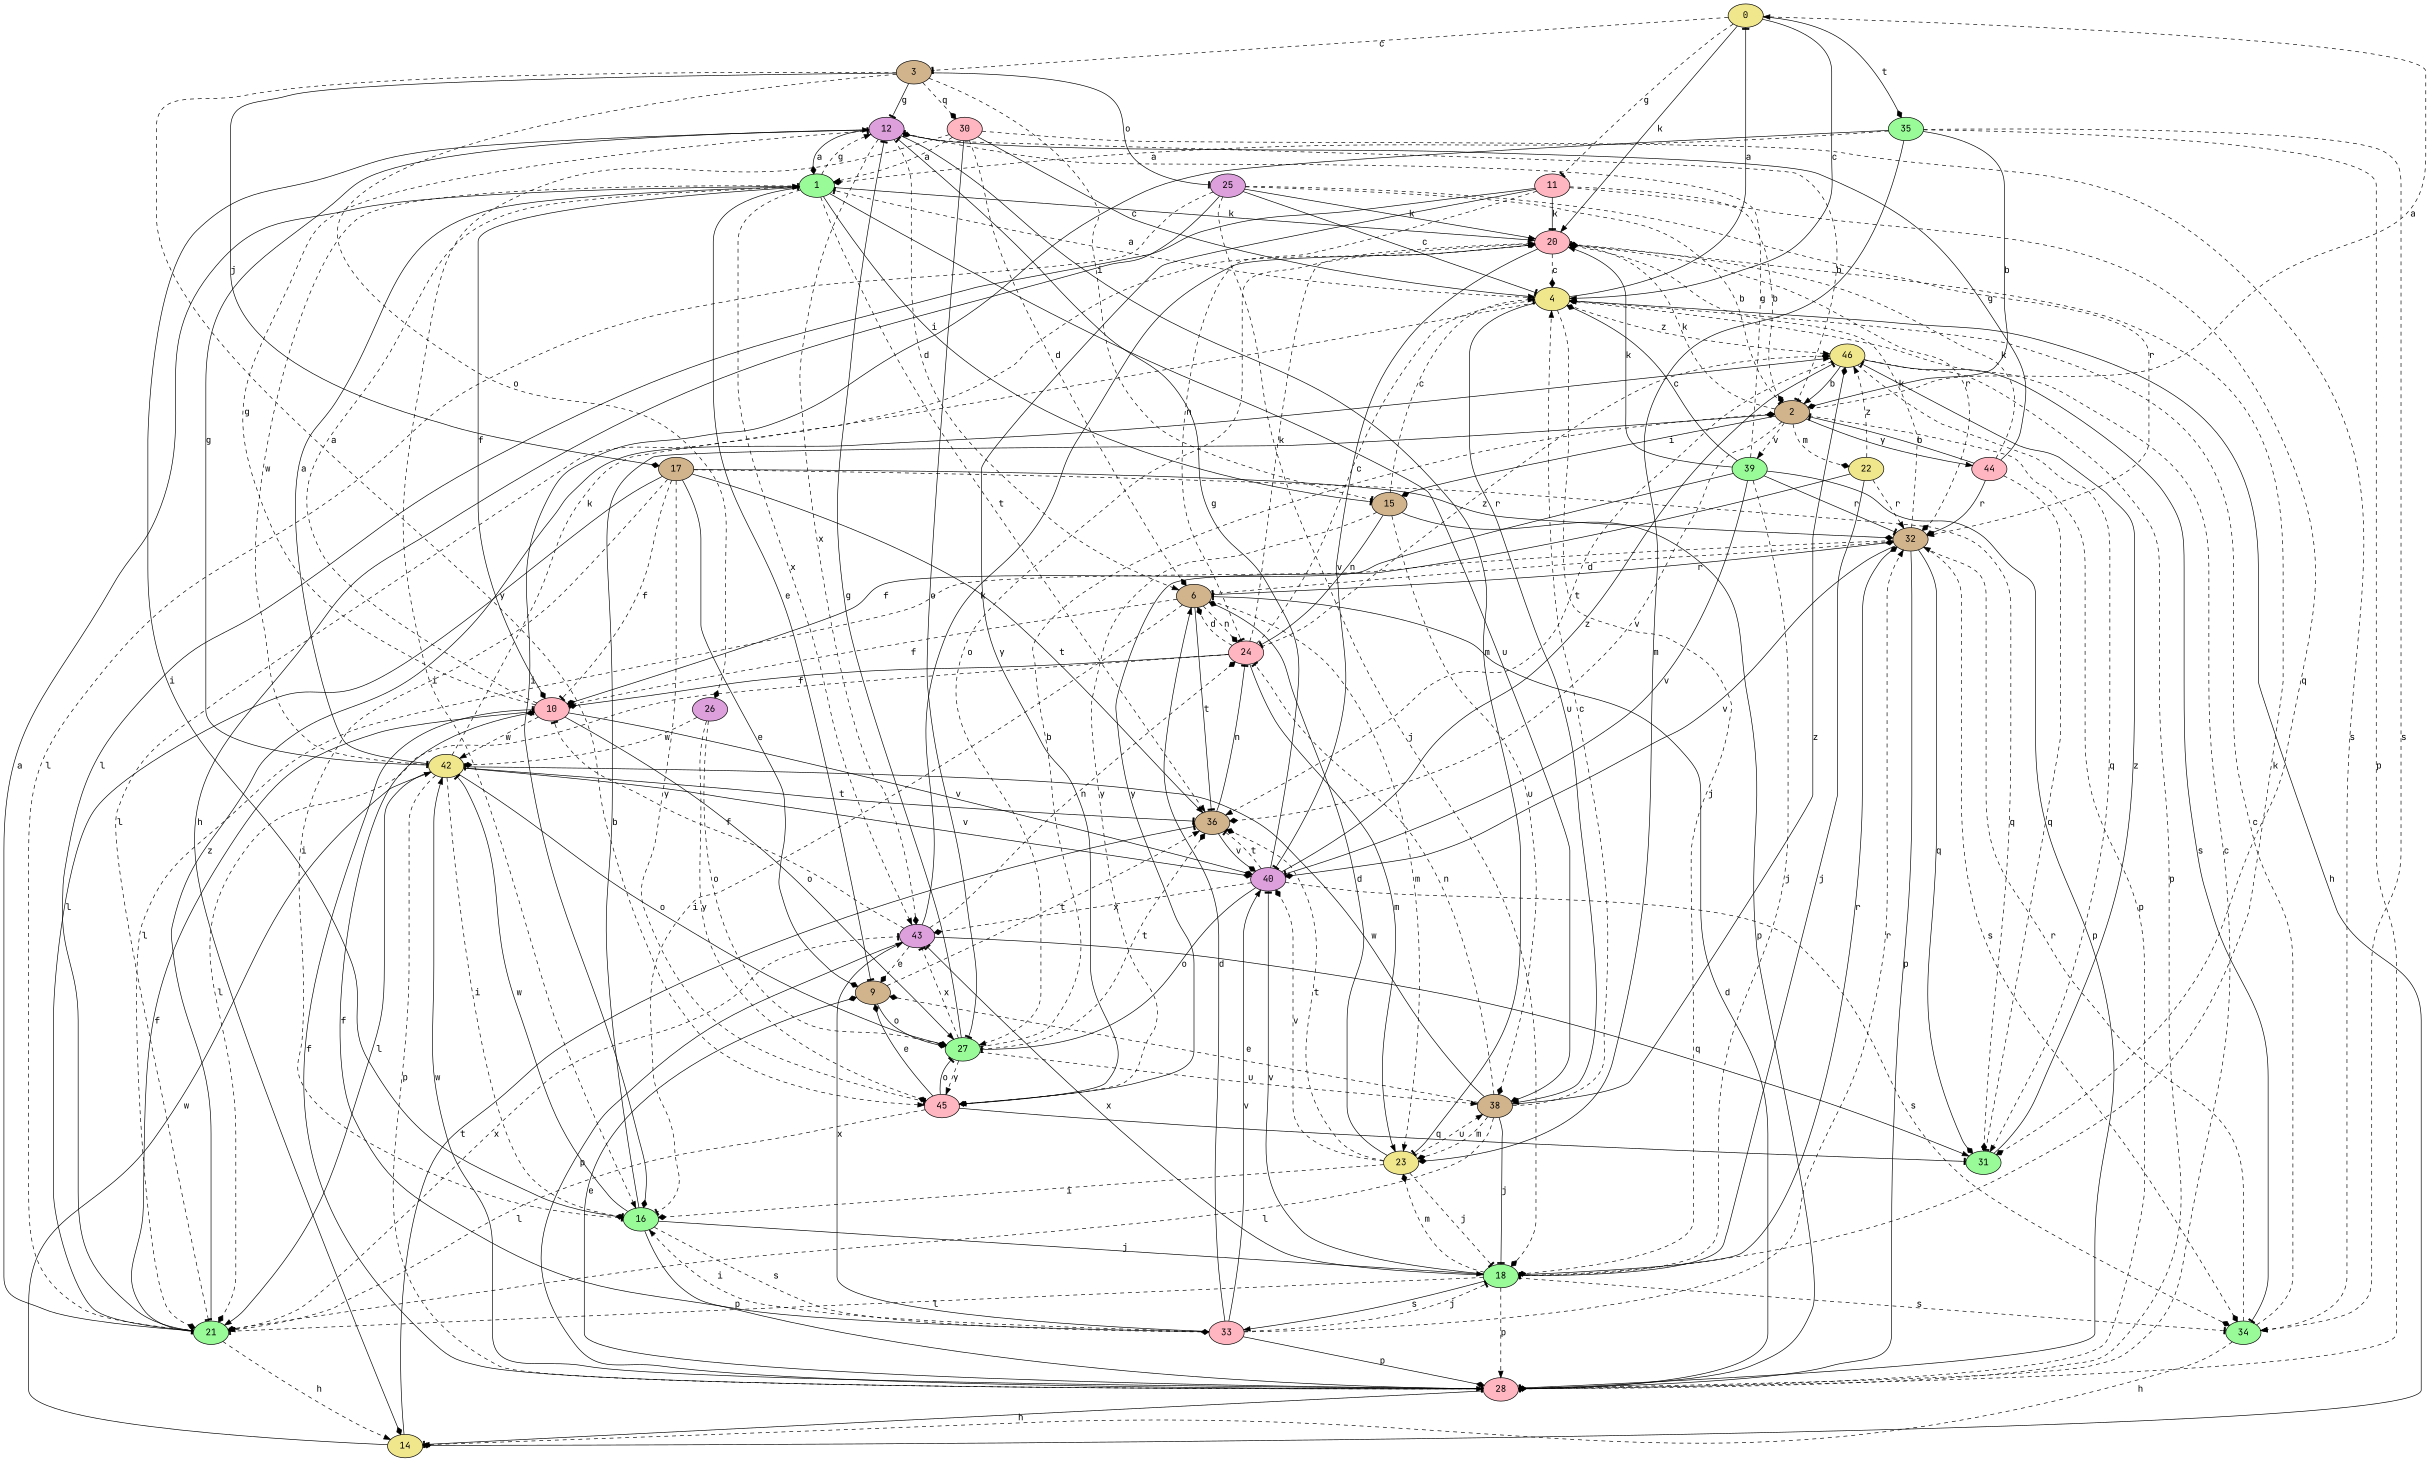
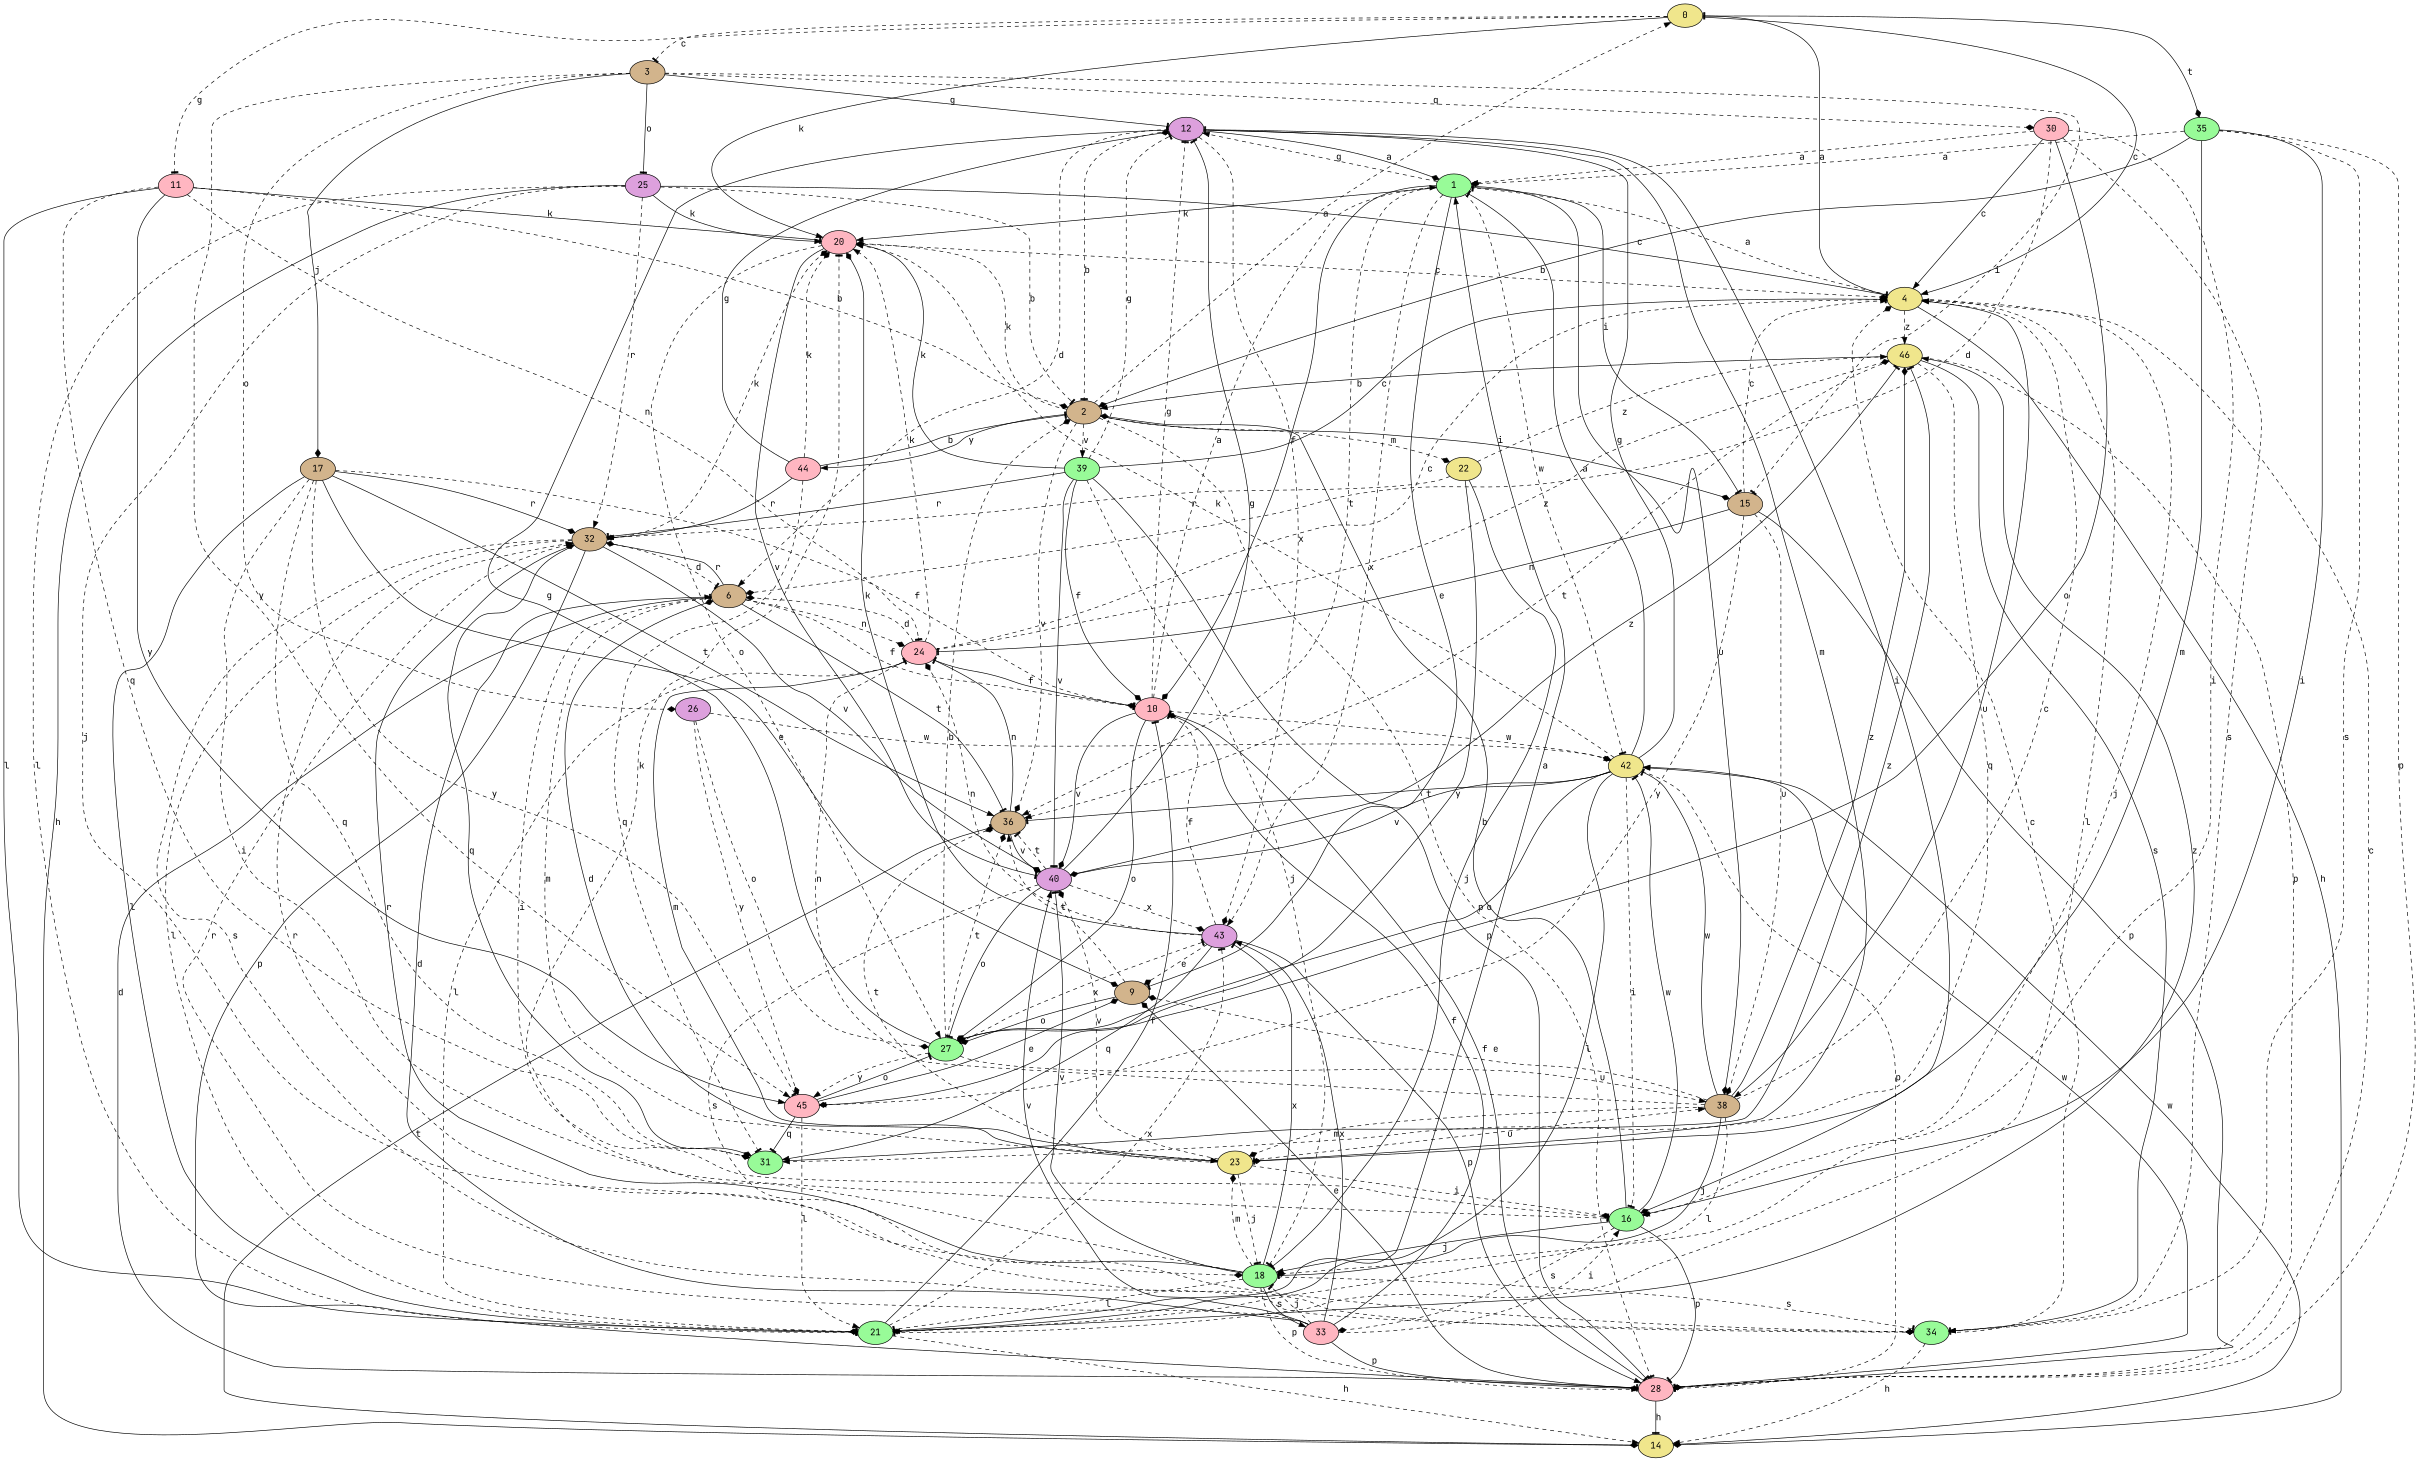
(1833, 312) -> none
(219, 314) -> (1628, 271)
(772, 858) -> (1115, 911)
